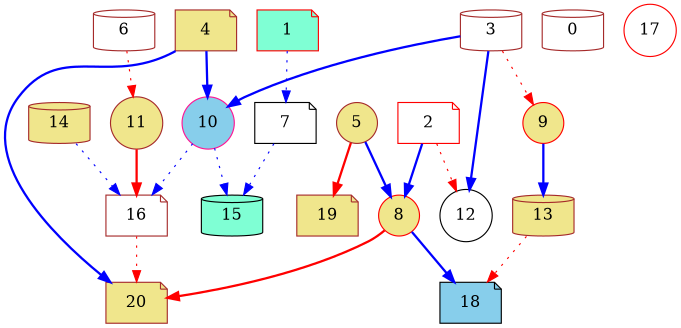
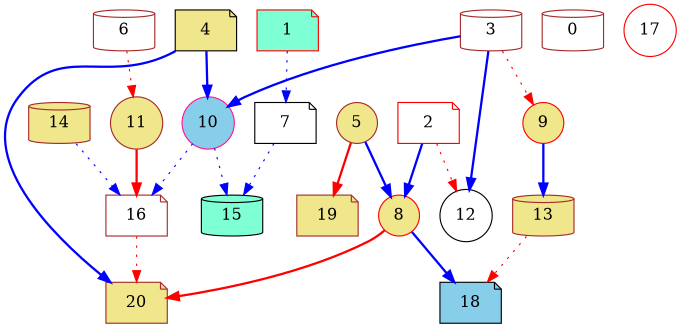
(206, 30) -> (206, 30)
